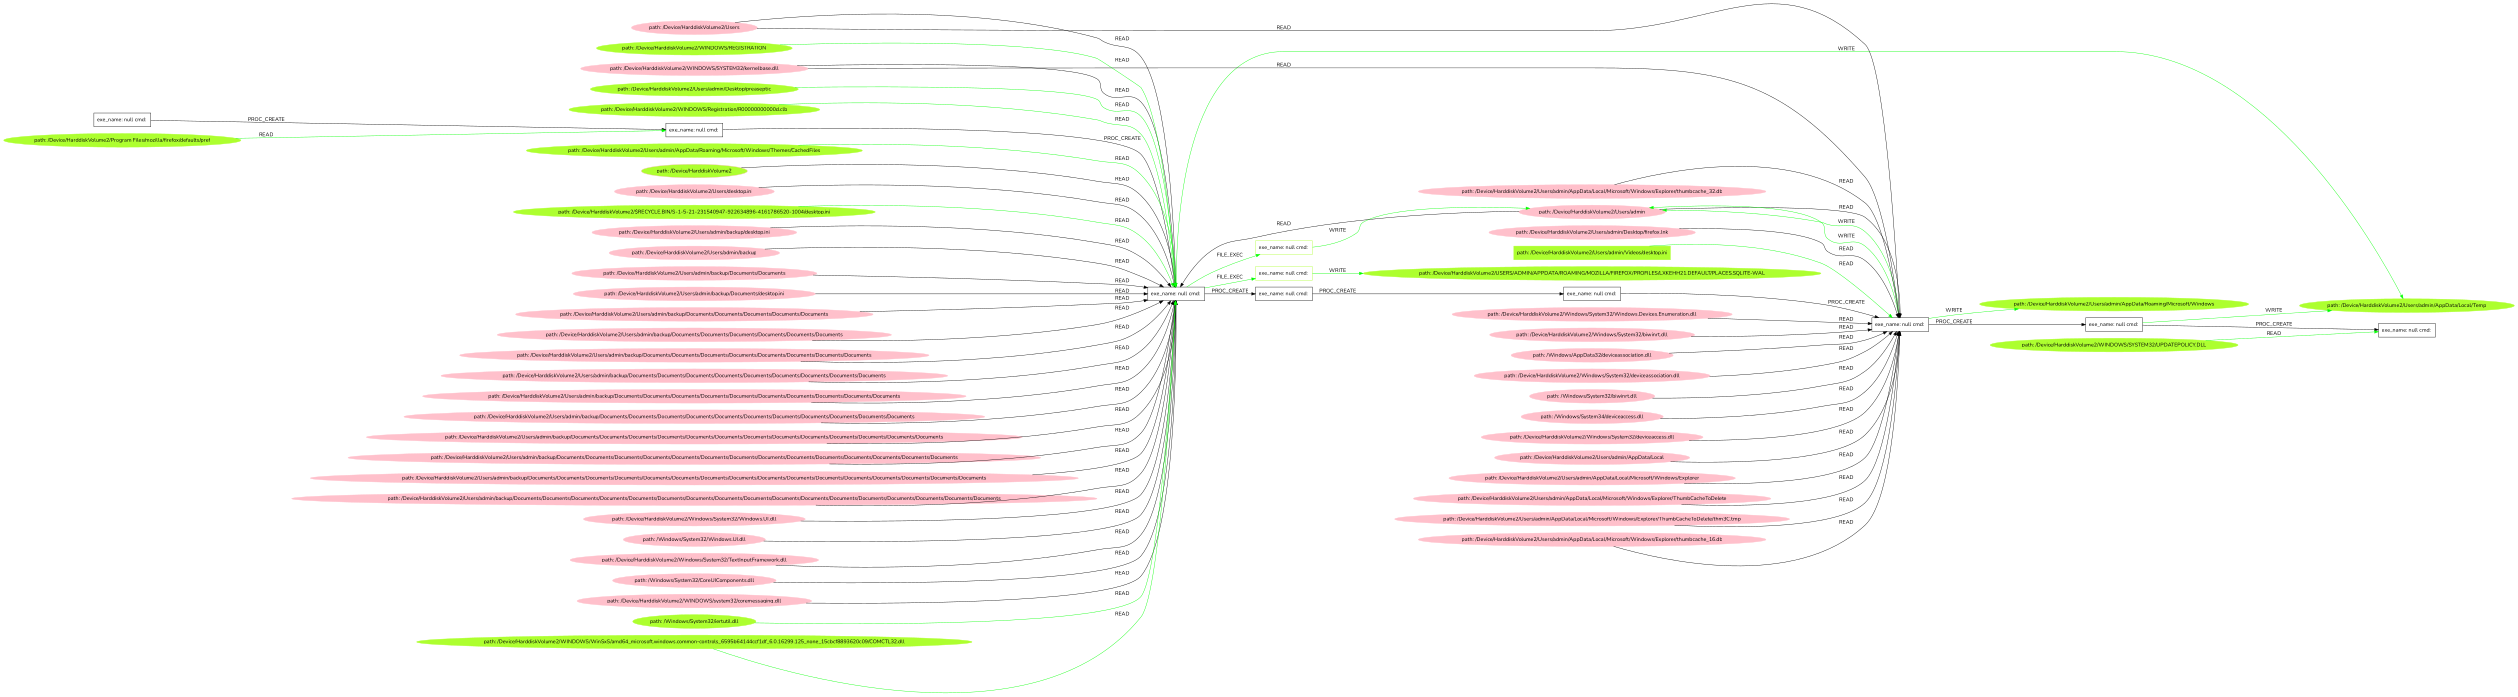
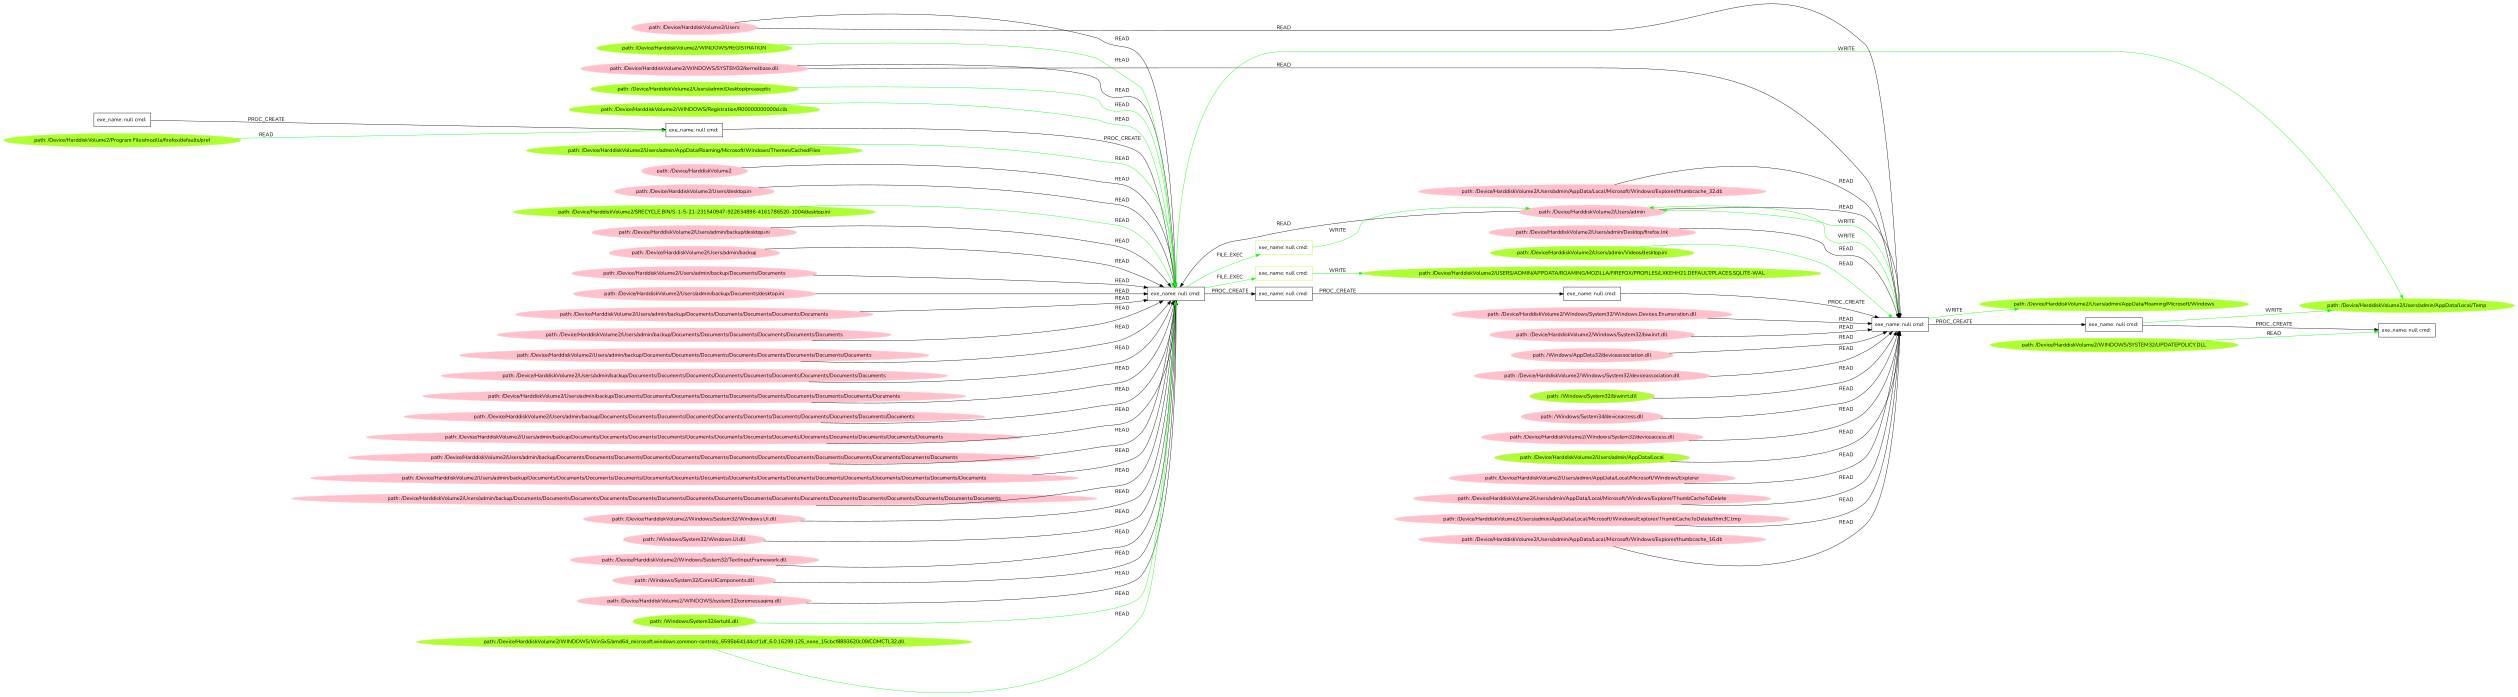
(694, 171) -> (694, 171)
(1592, 253) -> (1592, 253)
(1592, 396) -> (1592, 396)
(1592, 458) -> (1592, 458)
